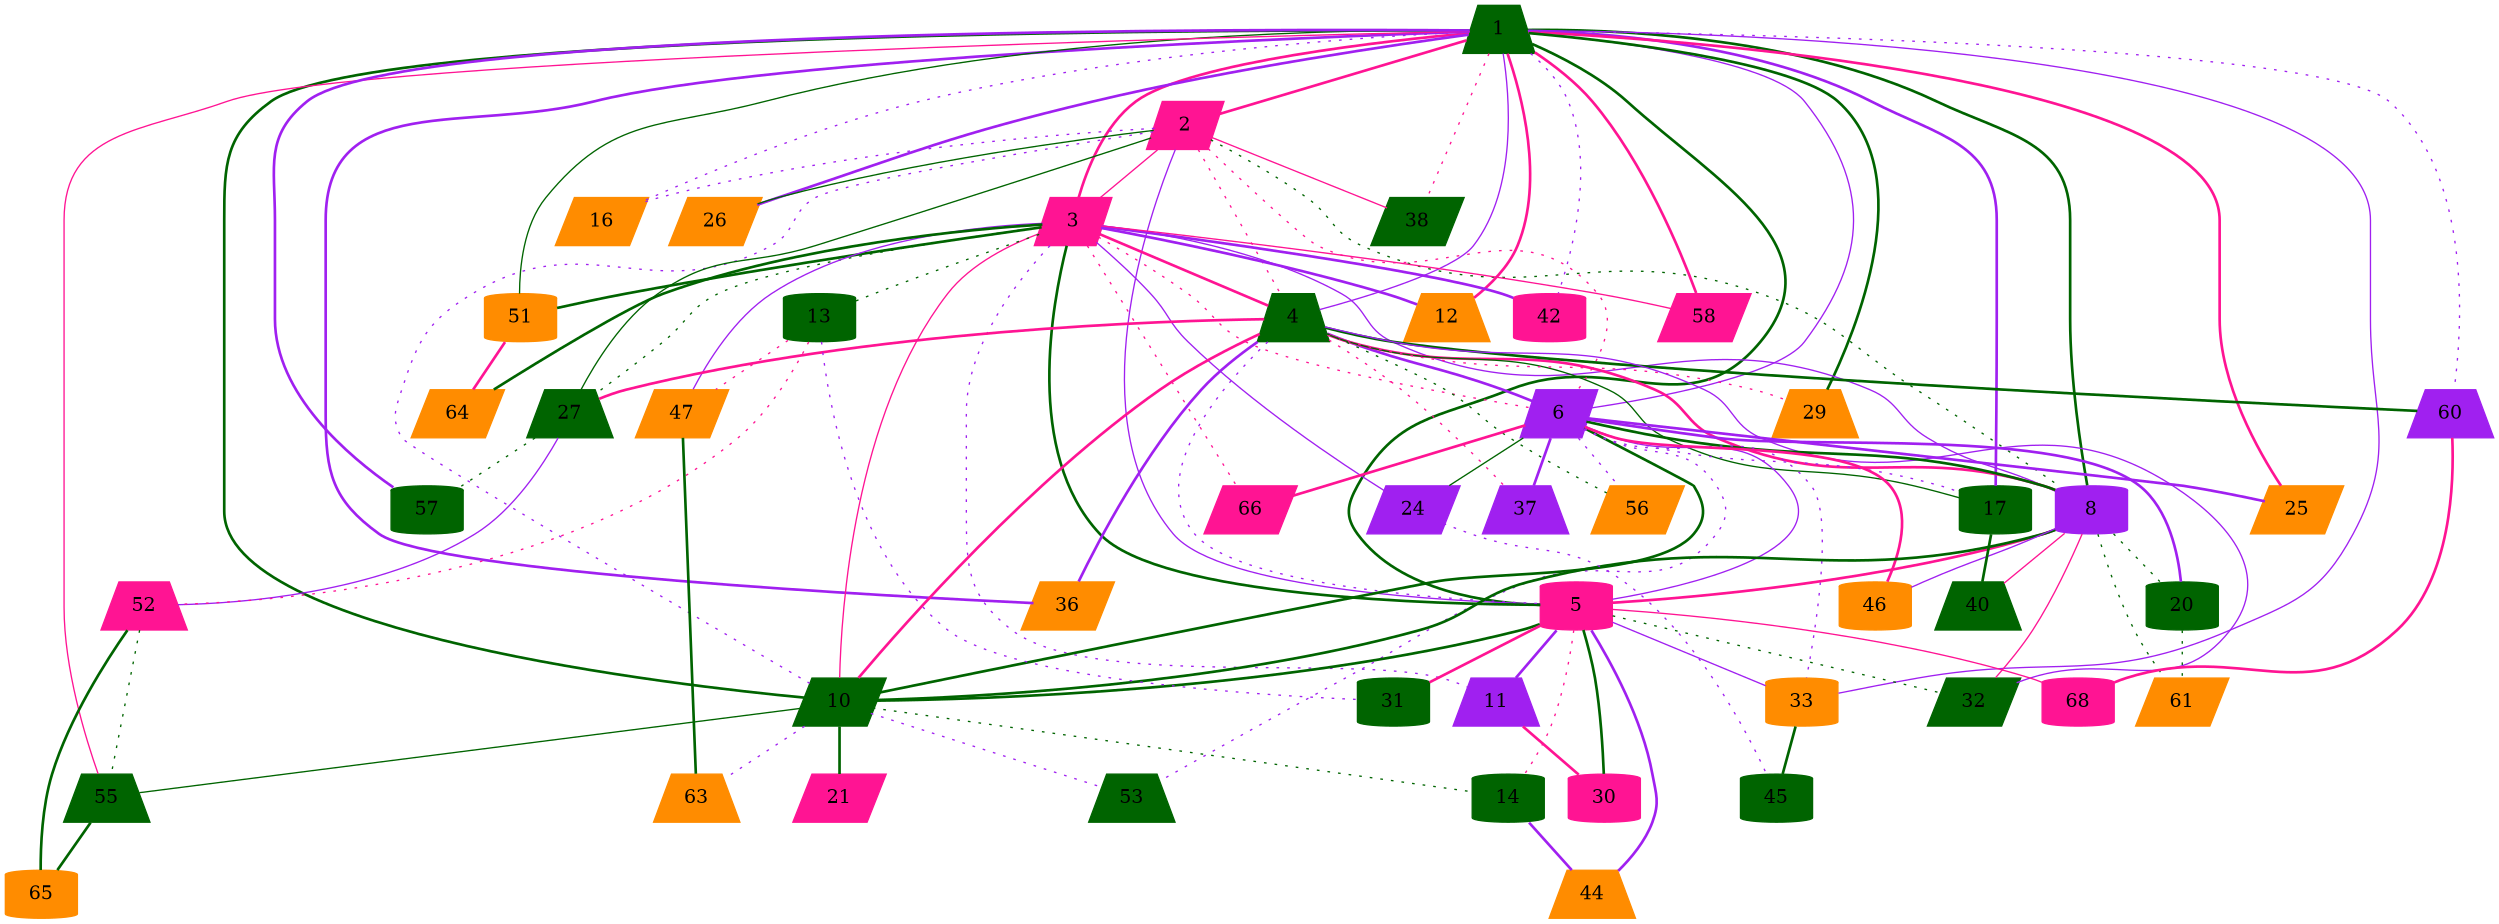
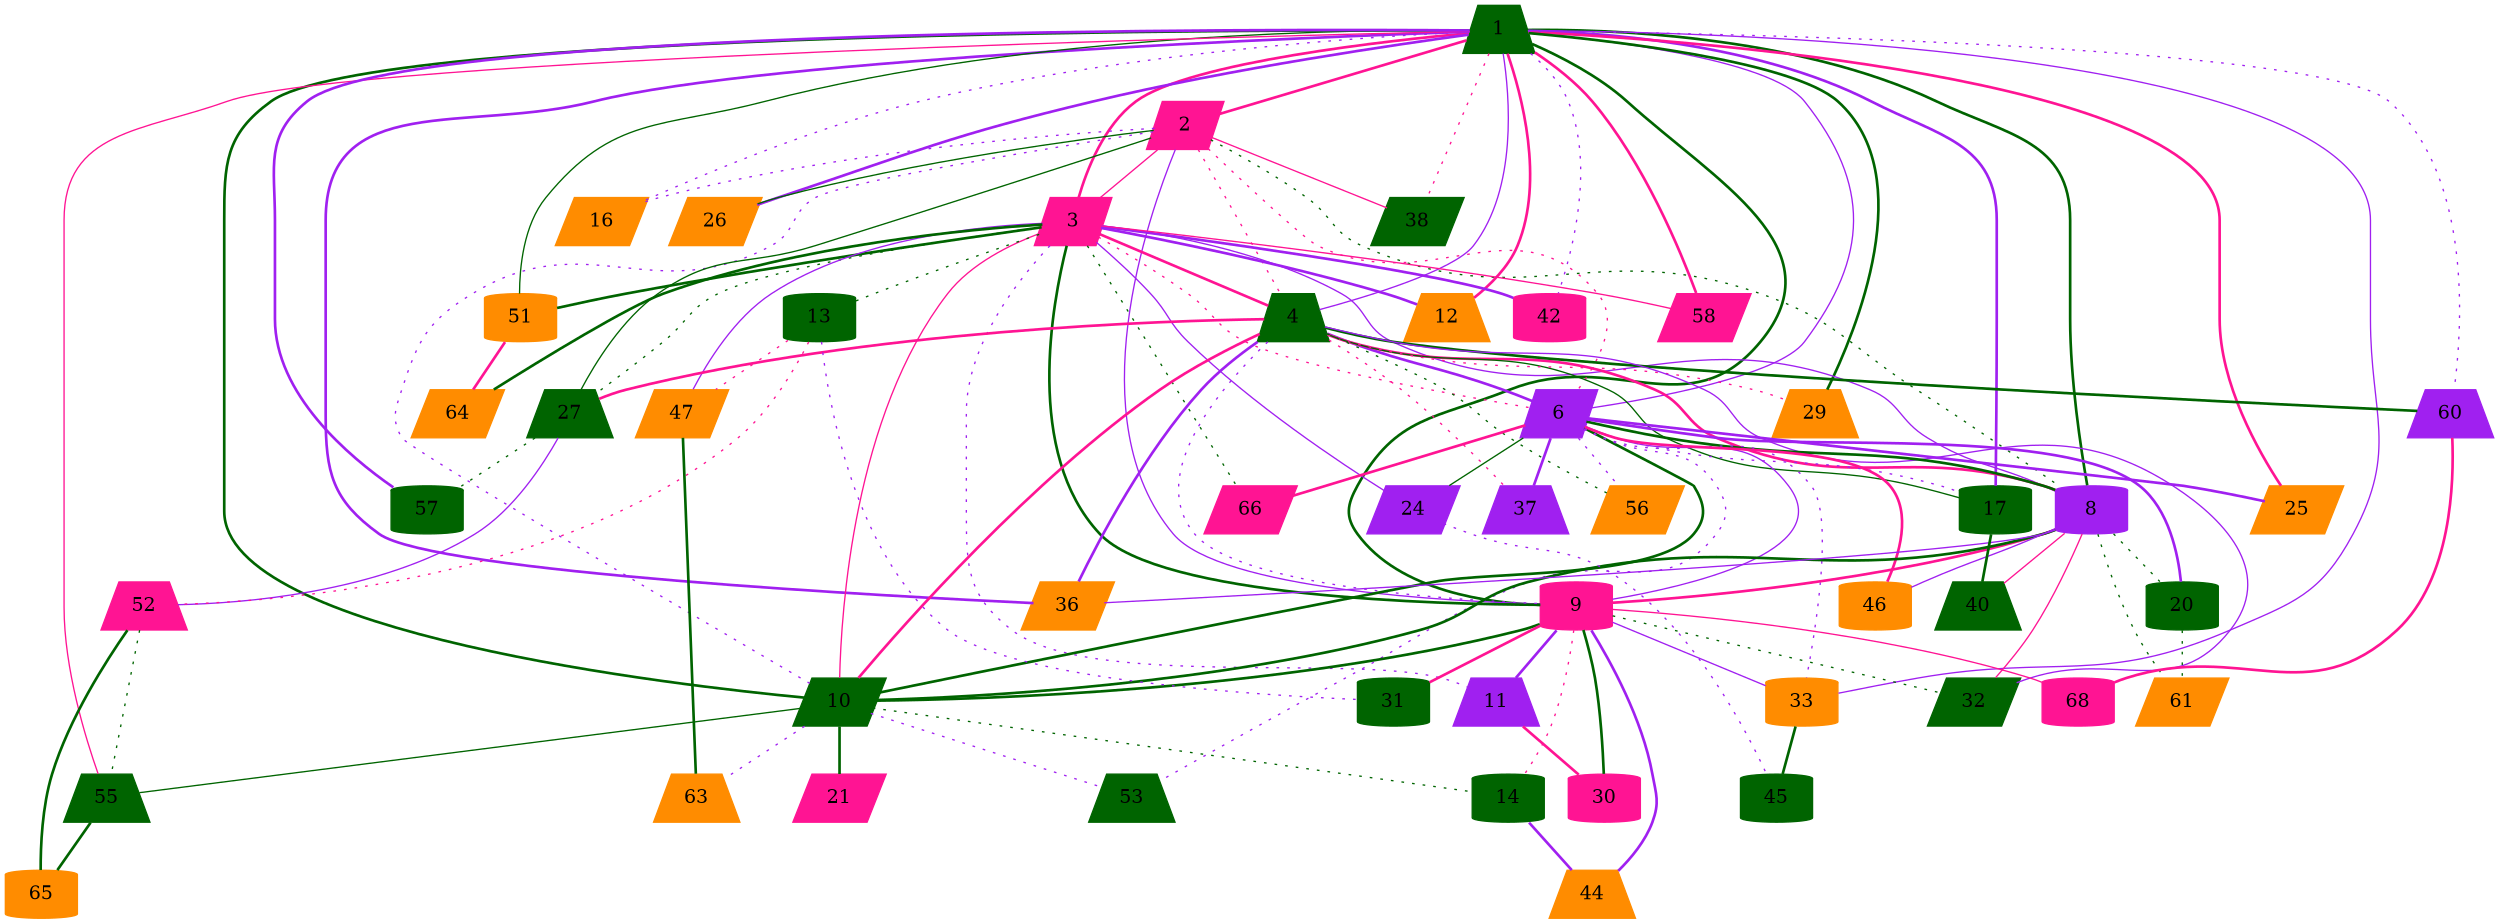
(1162, 366) -> (1162, 366)
none -> (1700, 567)
(1576, 606) -> (1576, 606)
